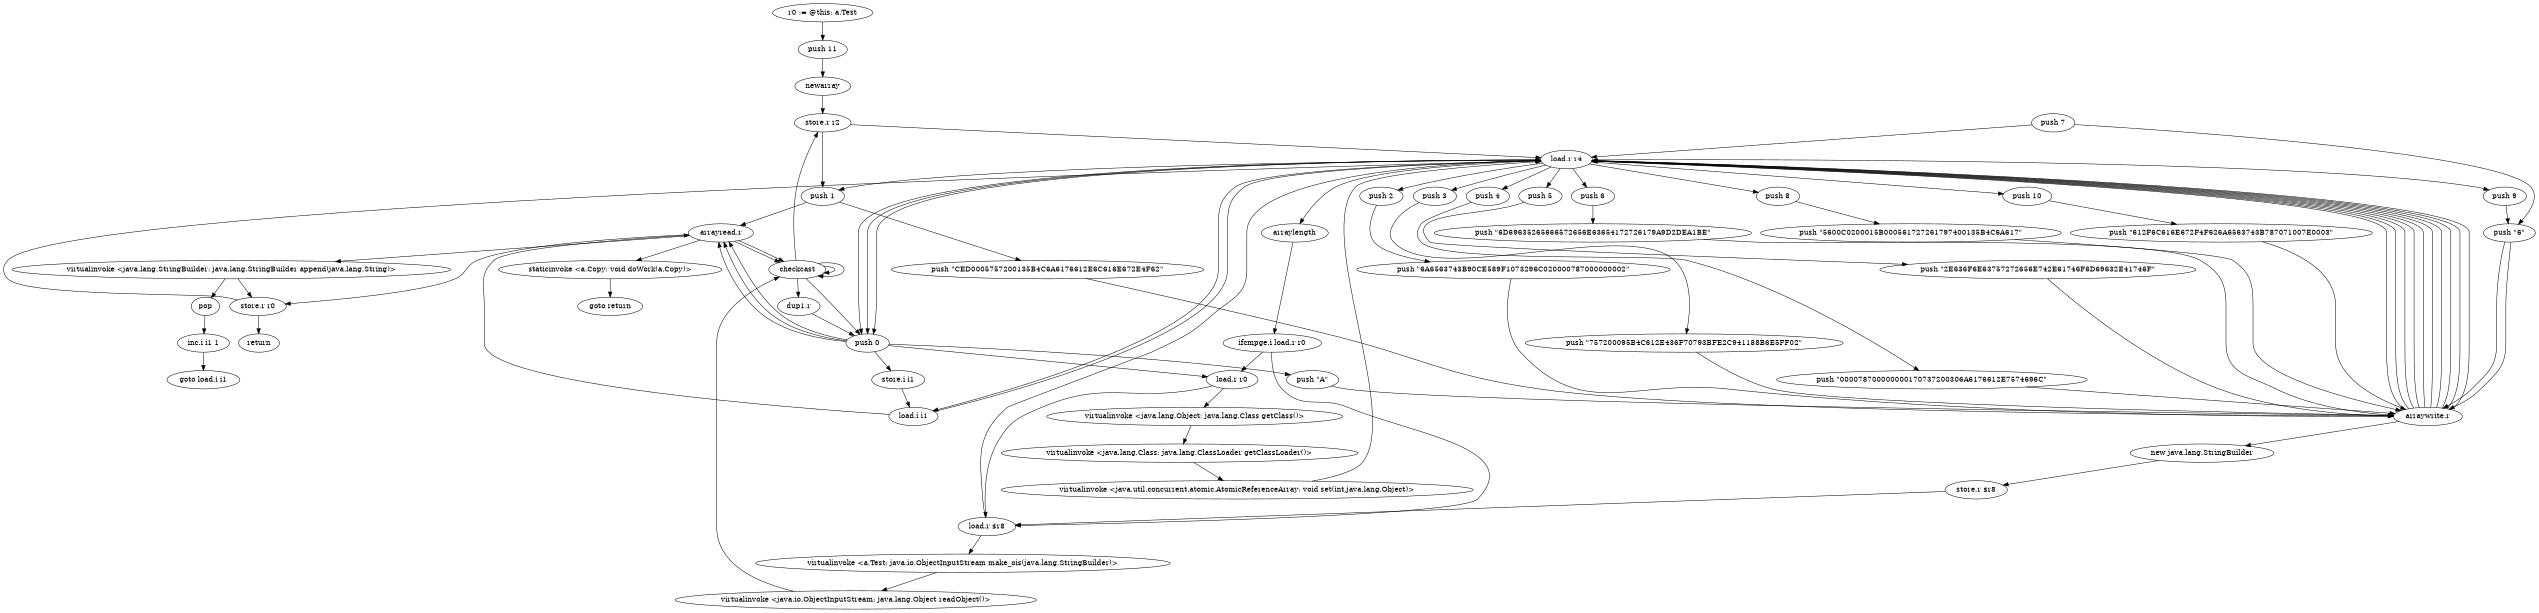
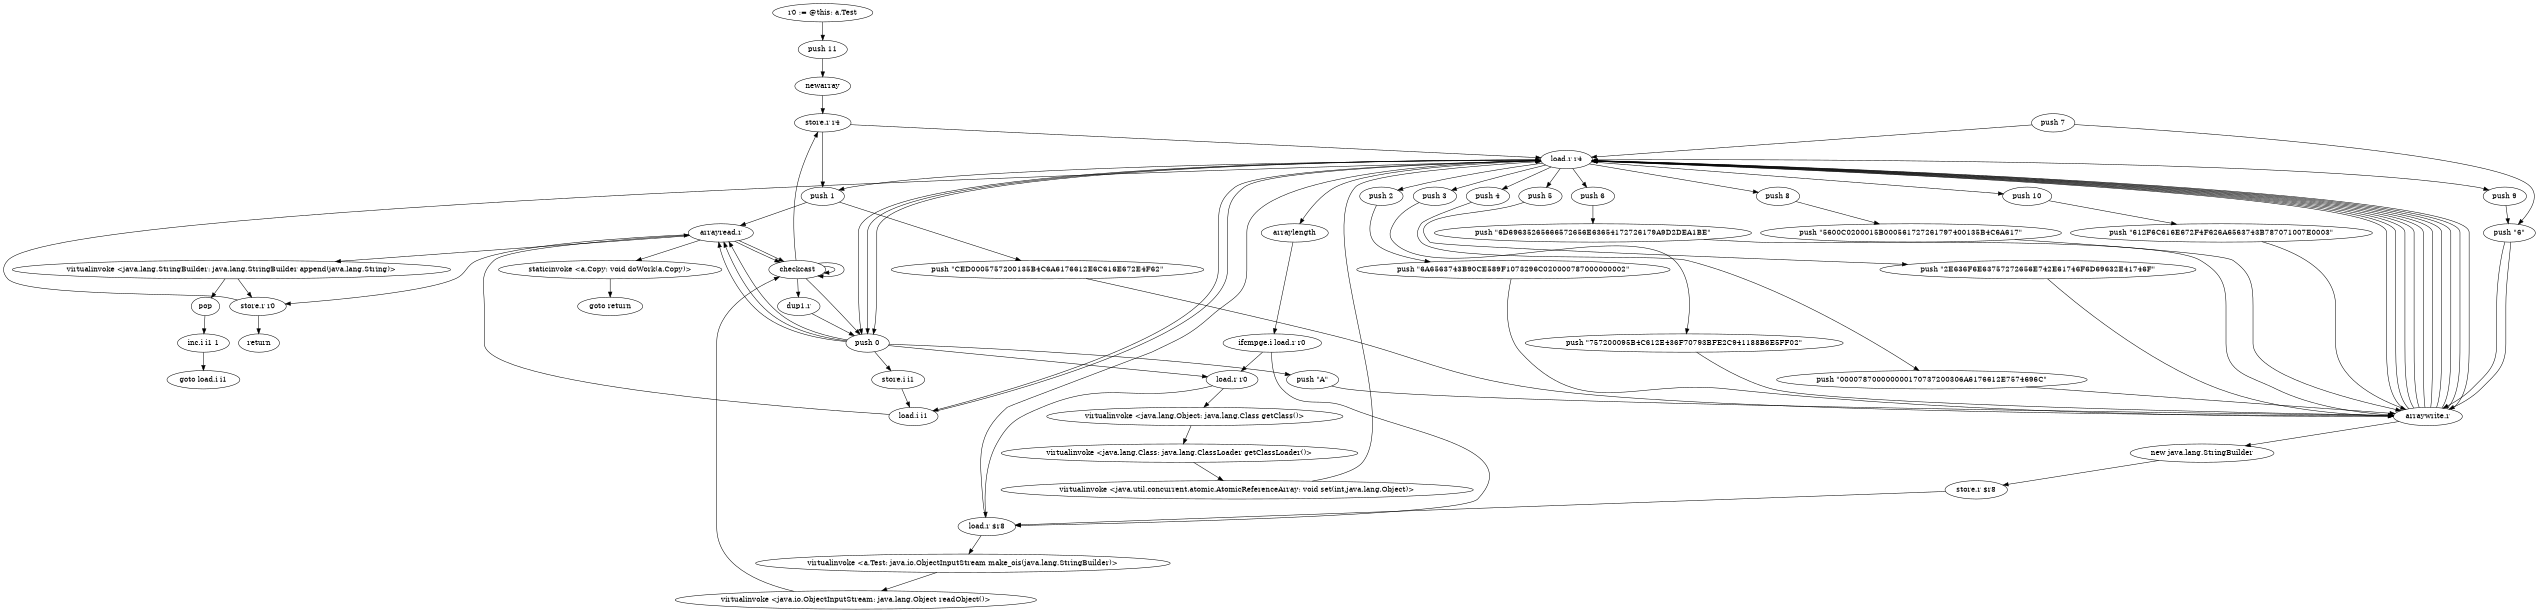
(823, 123) -> (823, 123)
